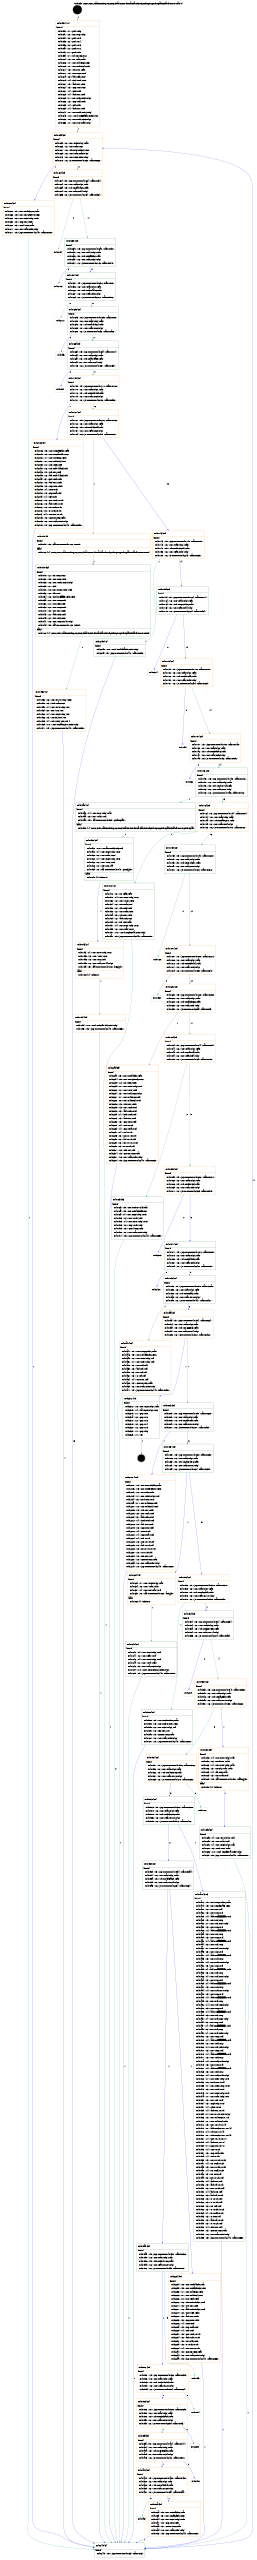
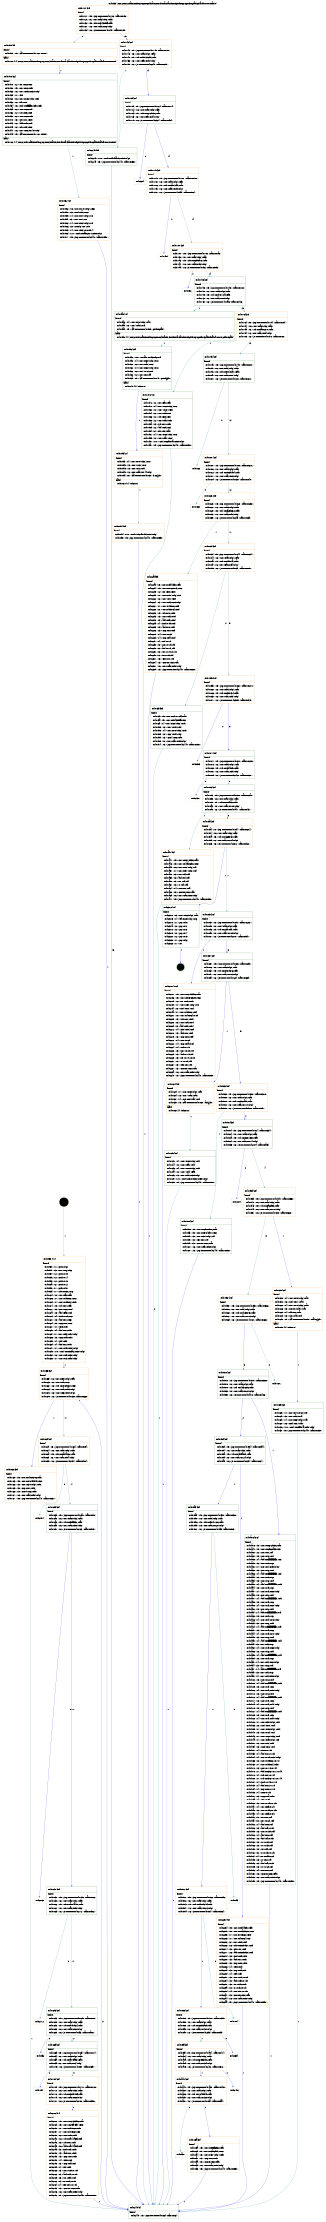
(93, 406) -> none
